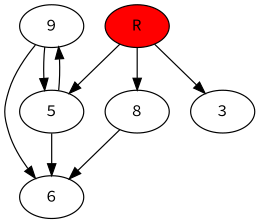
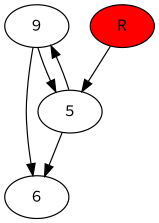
(137, 112) -> none
(223, 112) -> none
